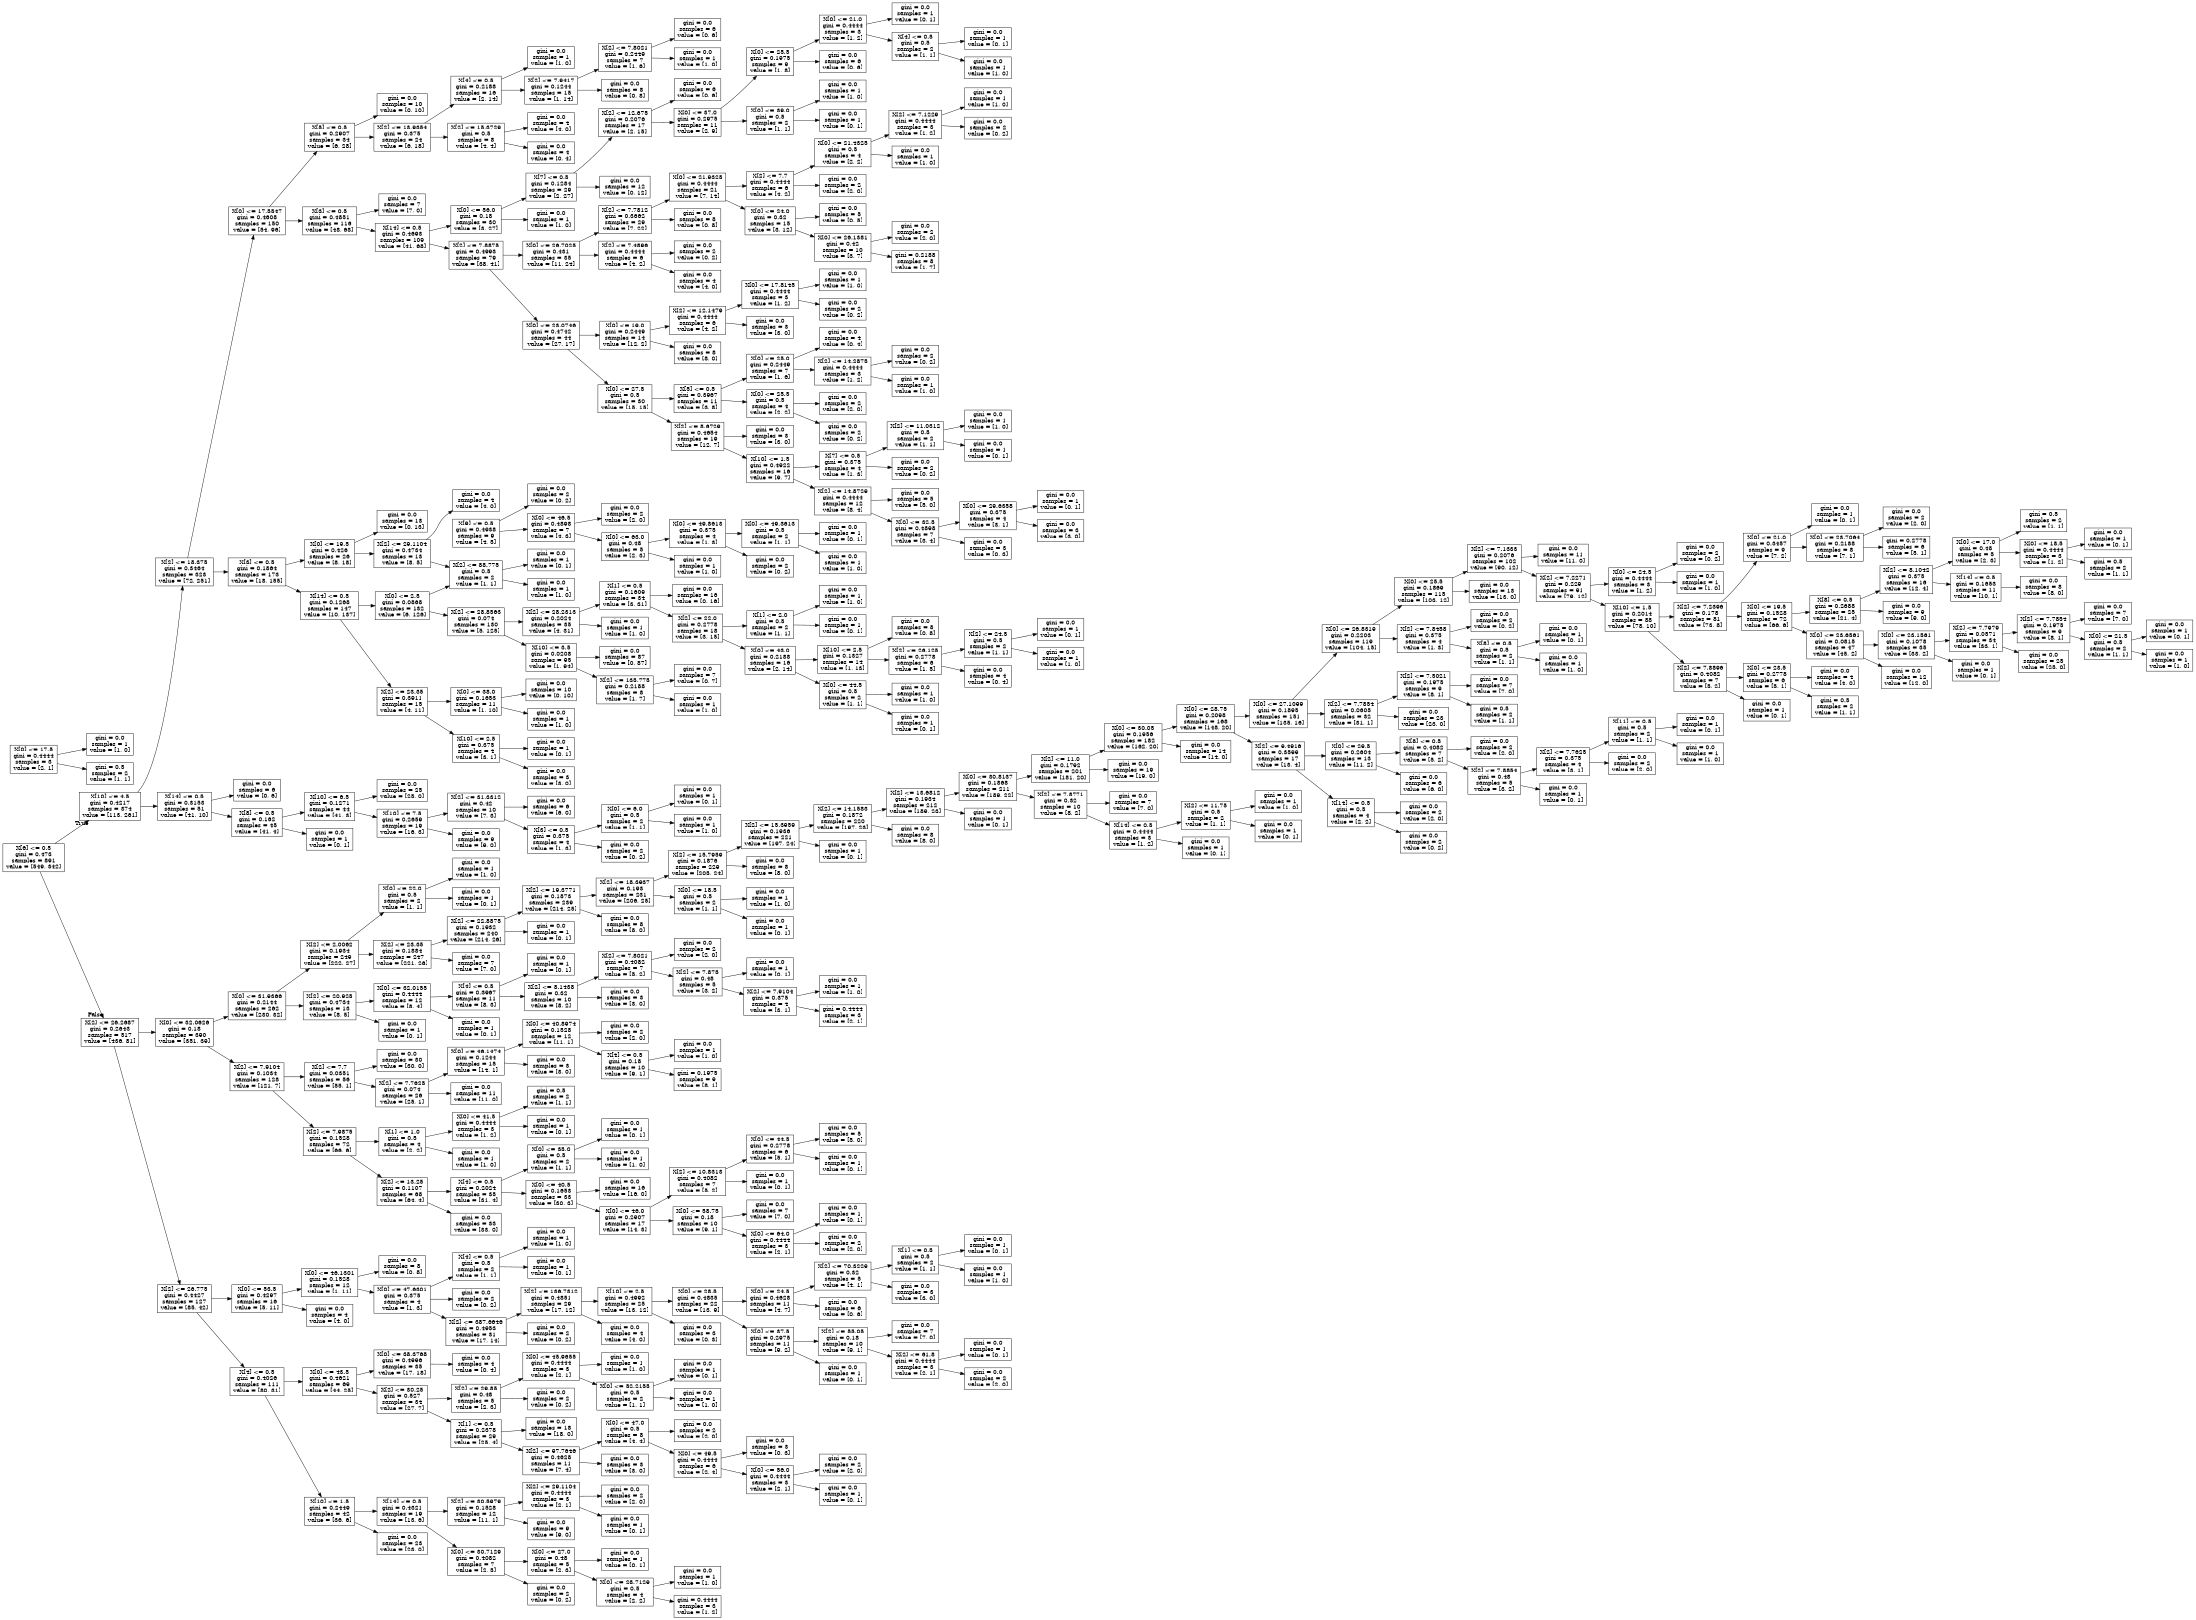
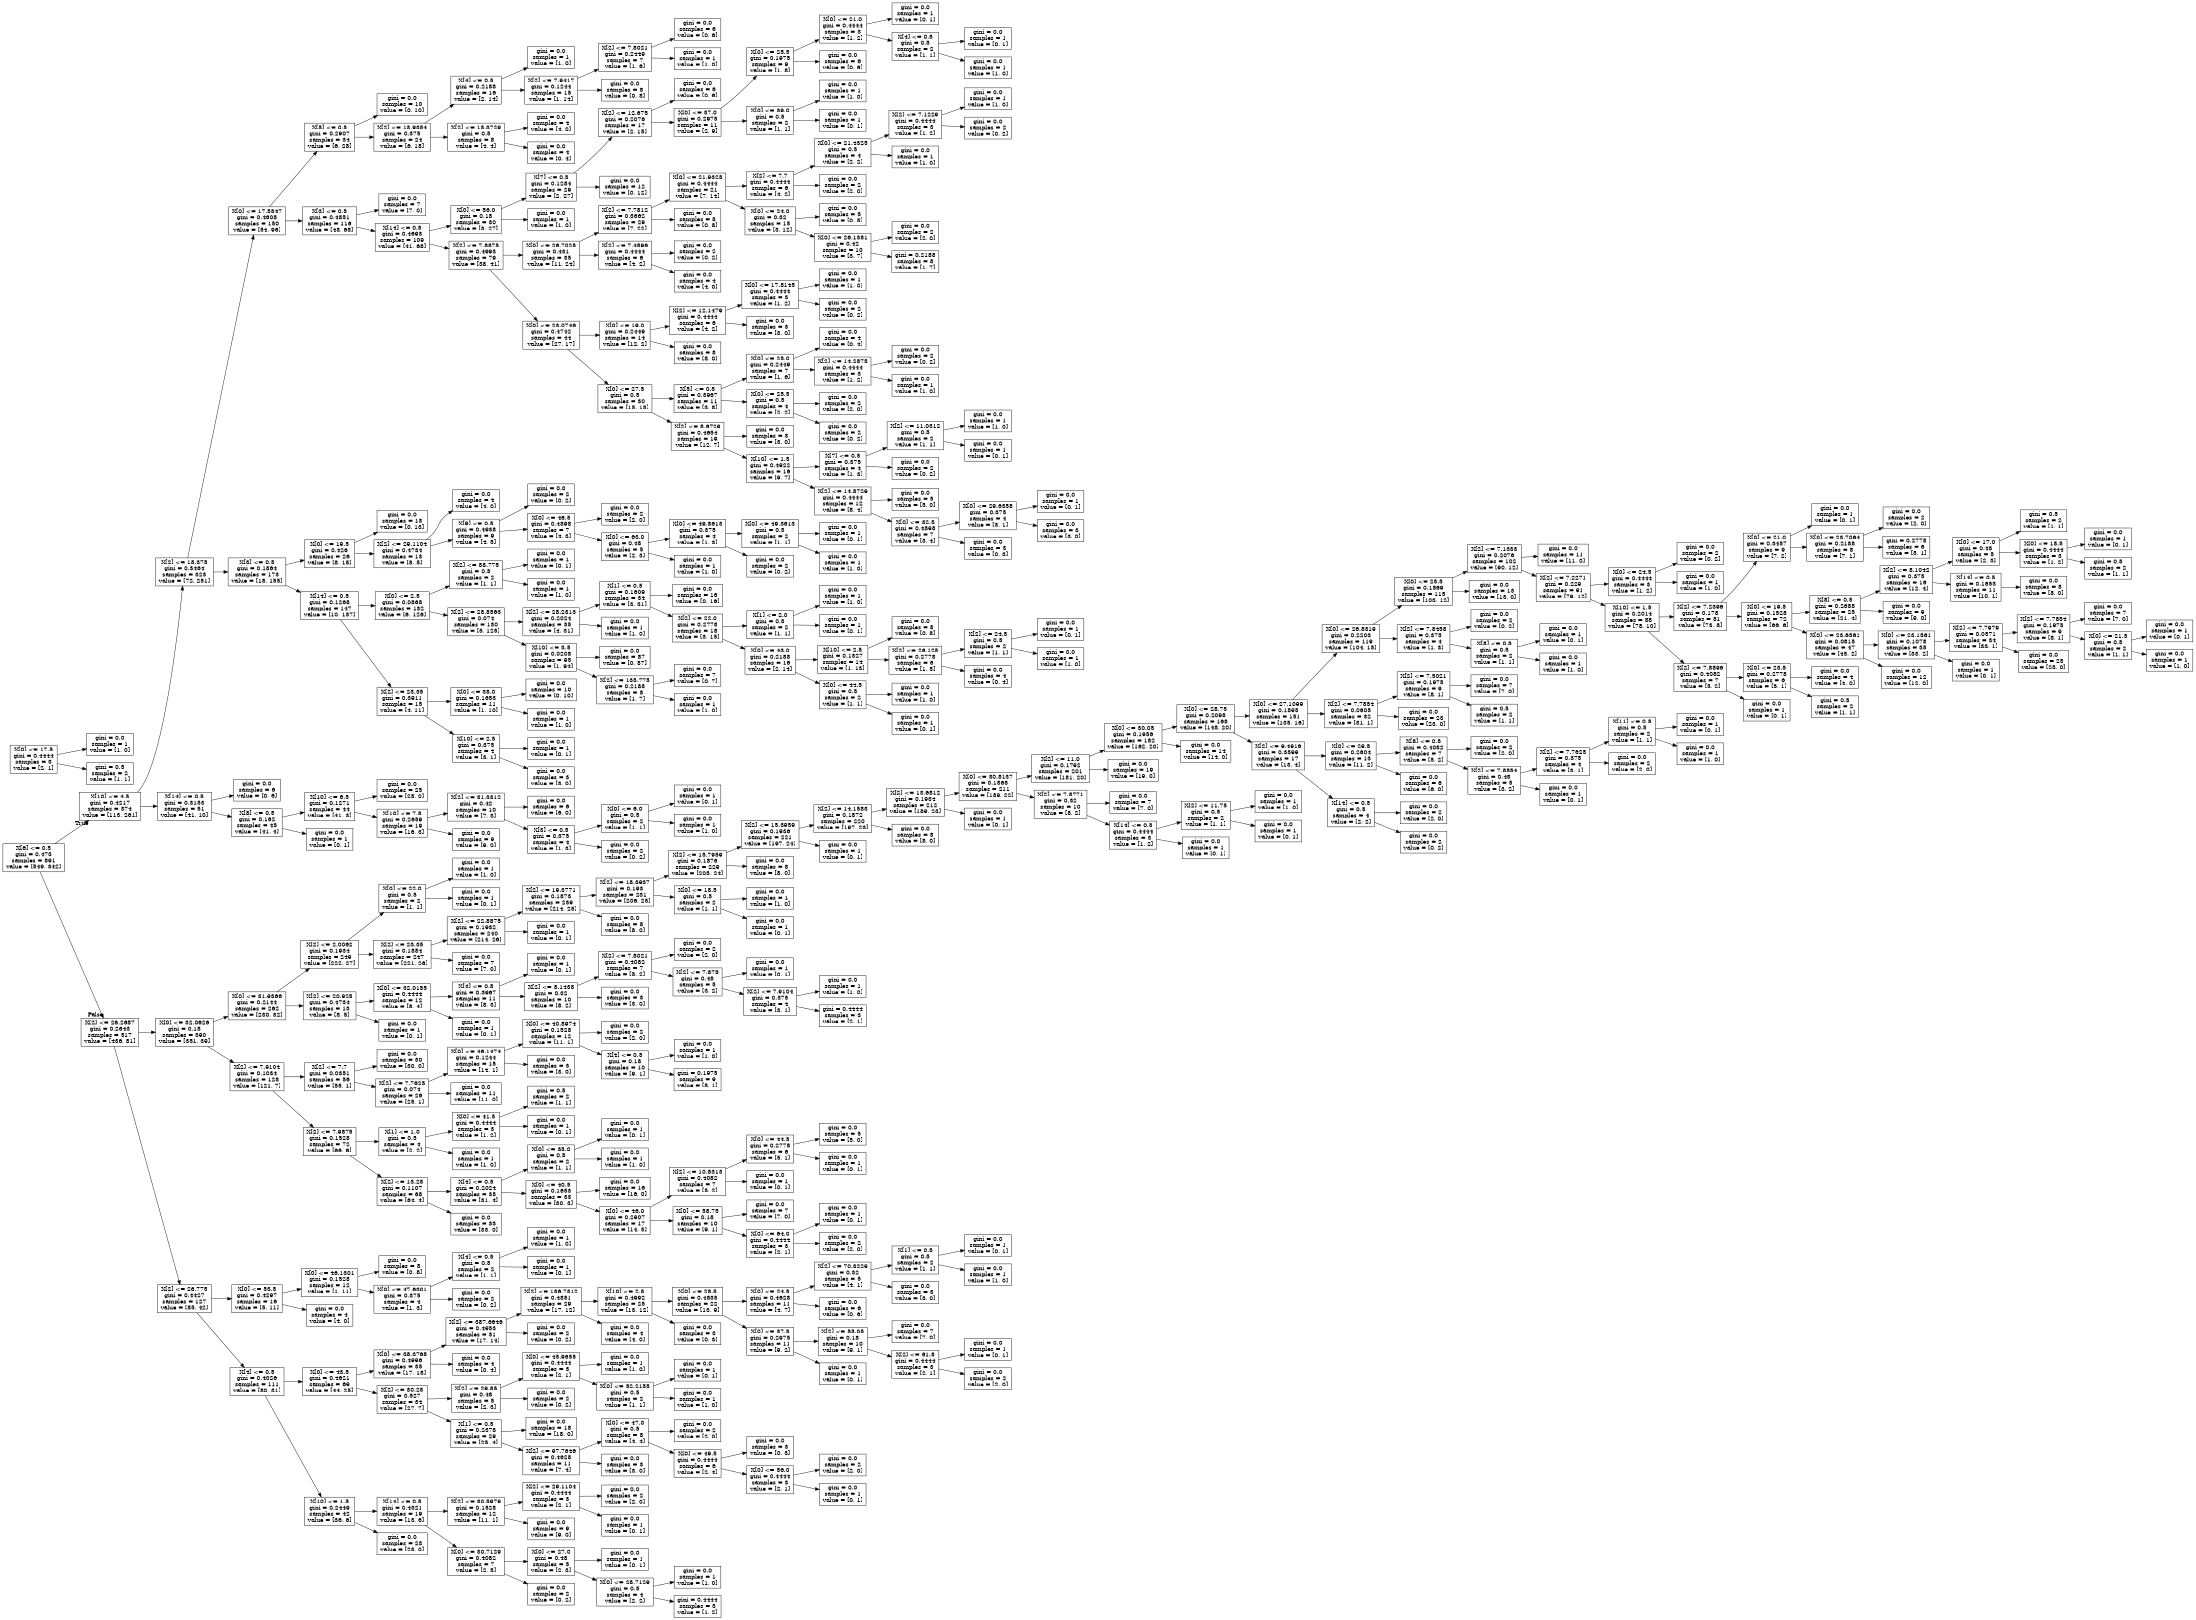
(438, 564) -> (439, 543)
(436, 1314) -> (436, 1349)
